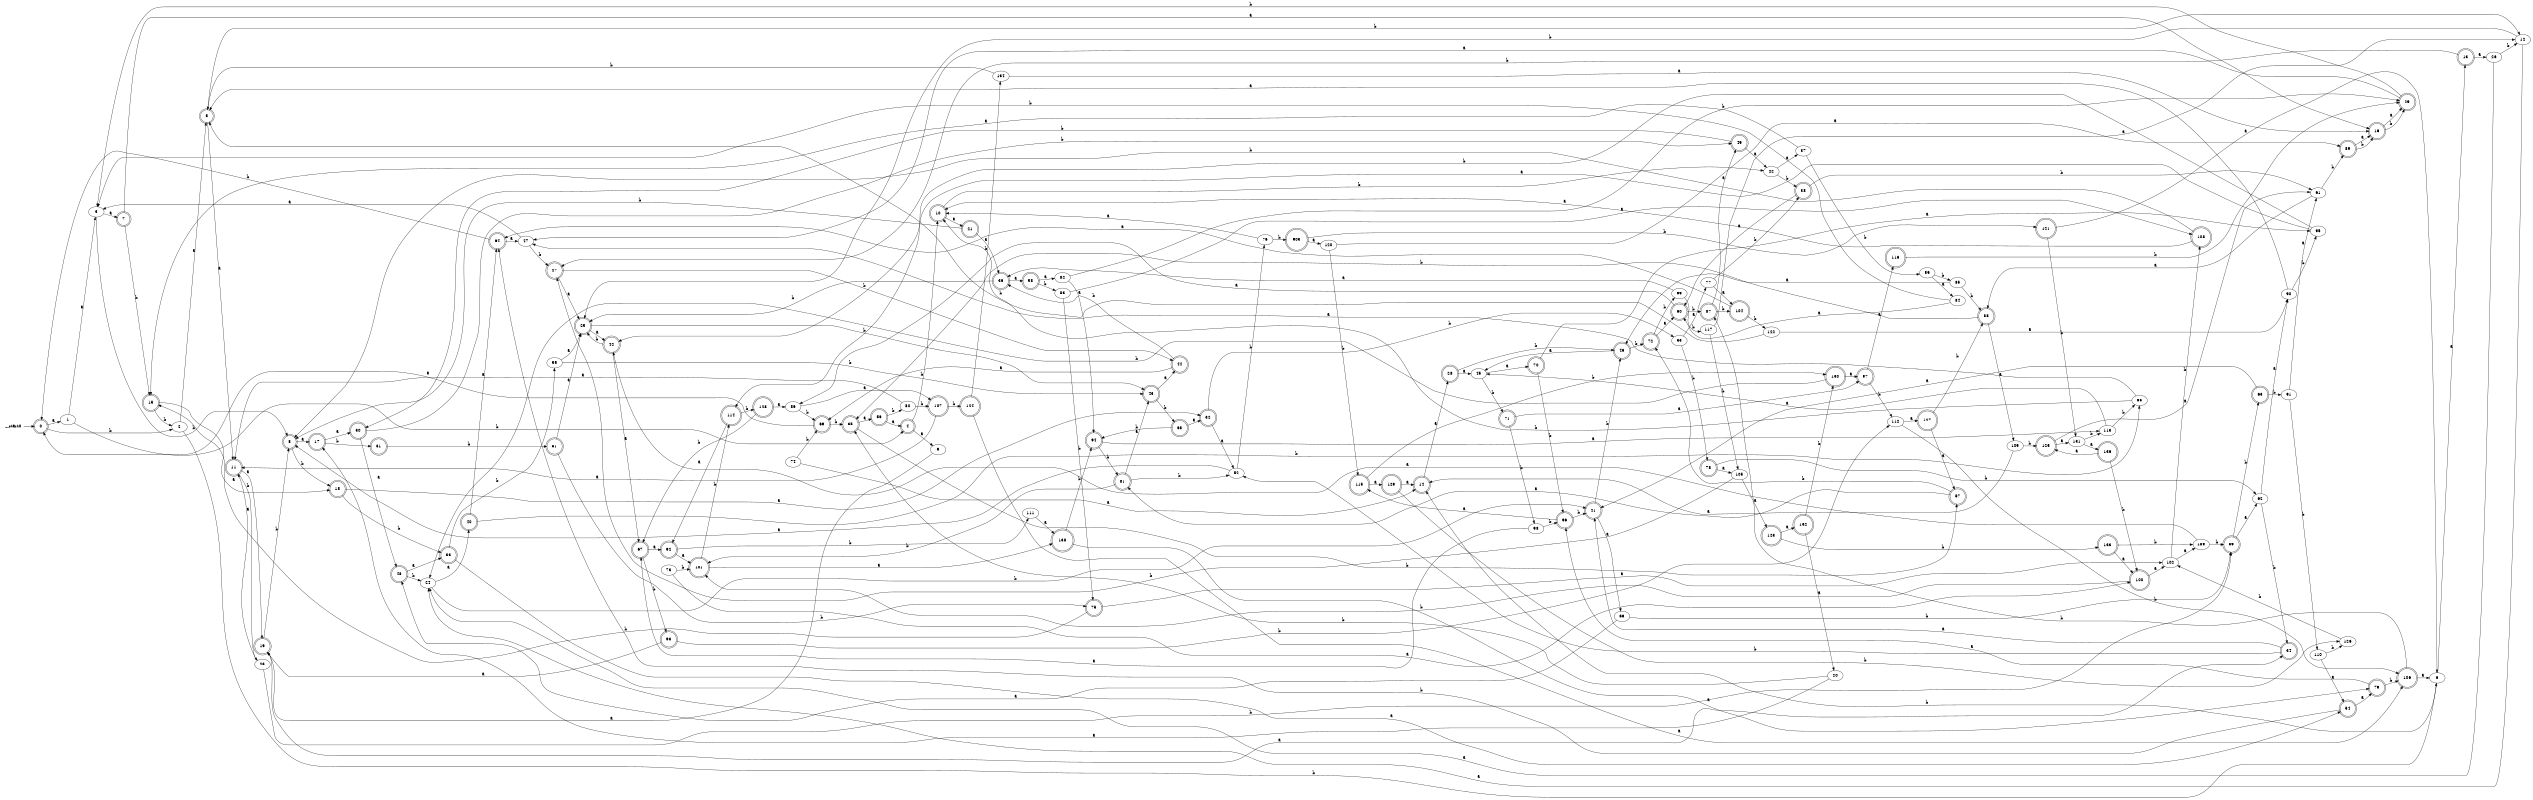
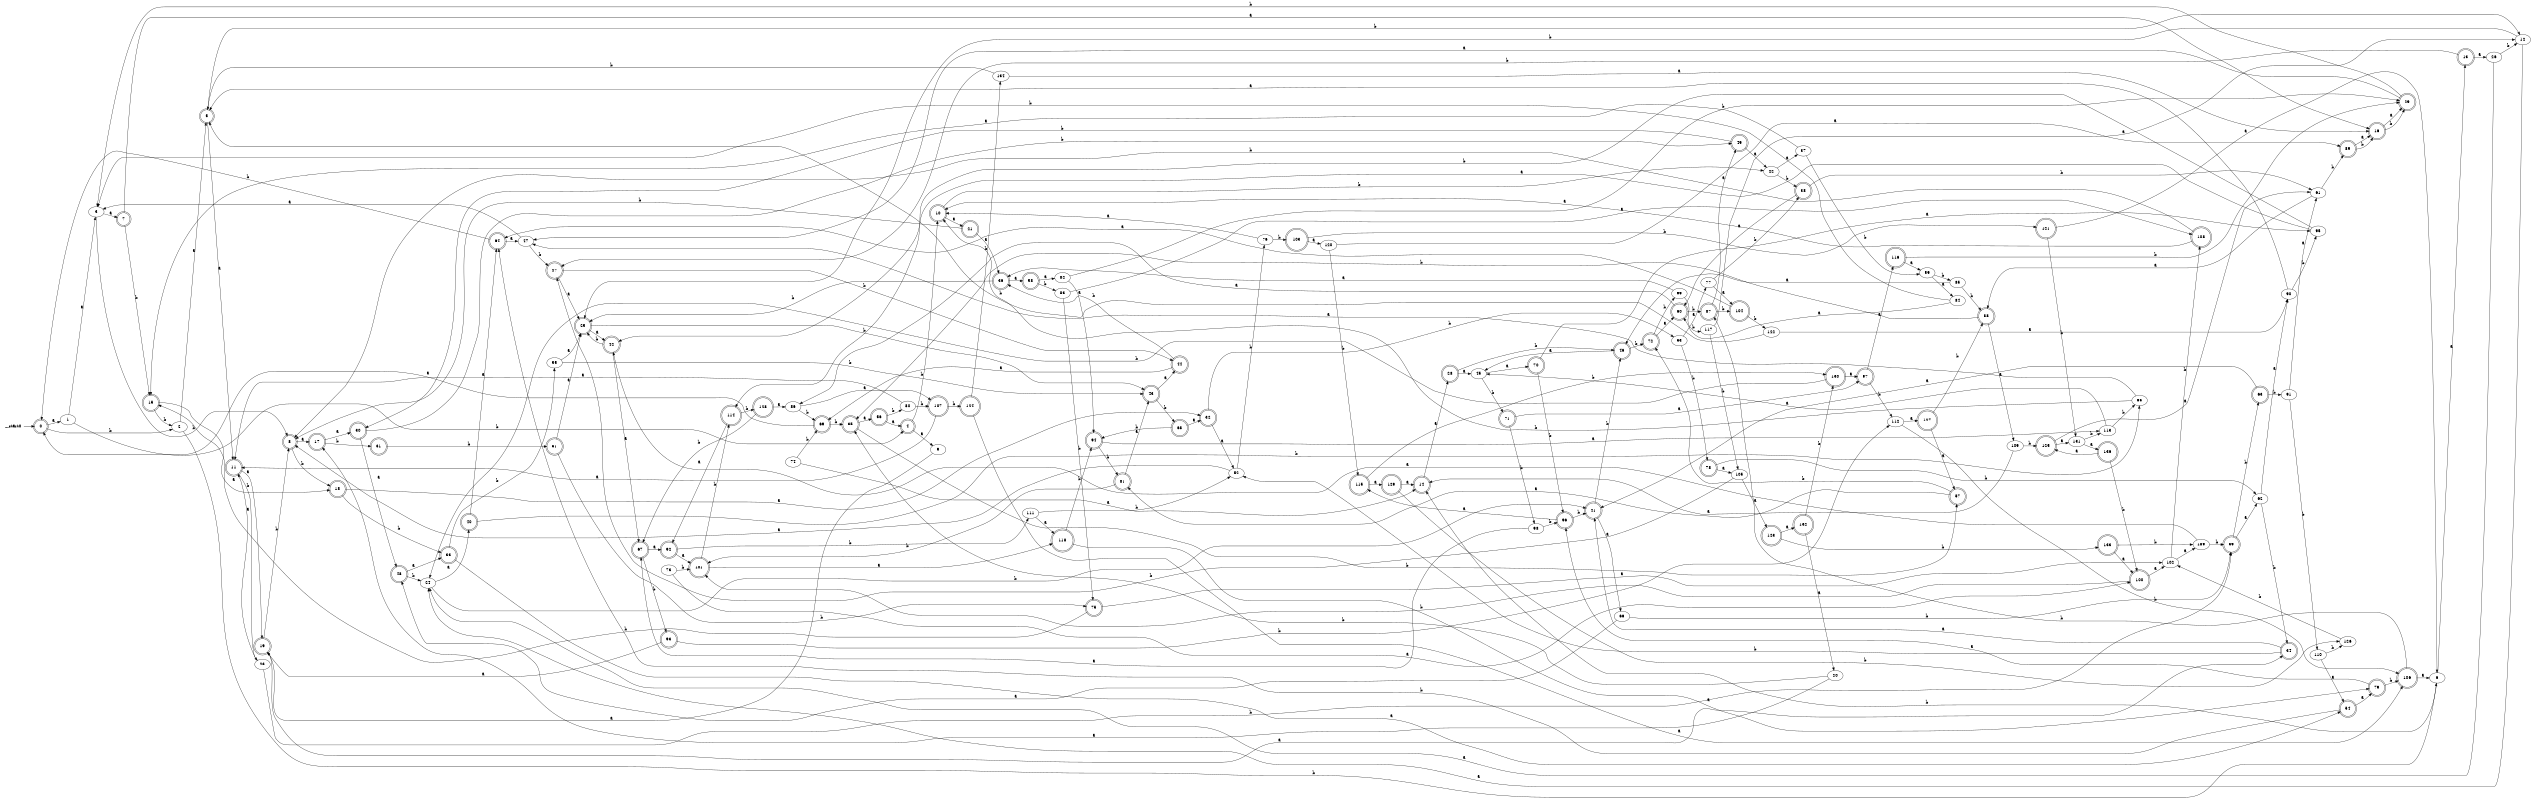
(1297, 240) -> (1297, 240)
none -> (1911, 266)
(1178, 478) -> (1141, 509)
(1063, 540) -> (1063, 540)
